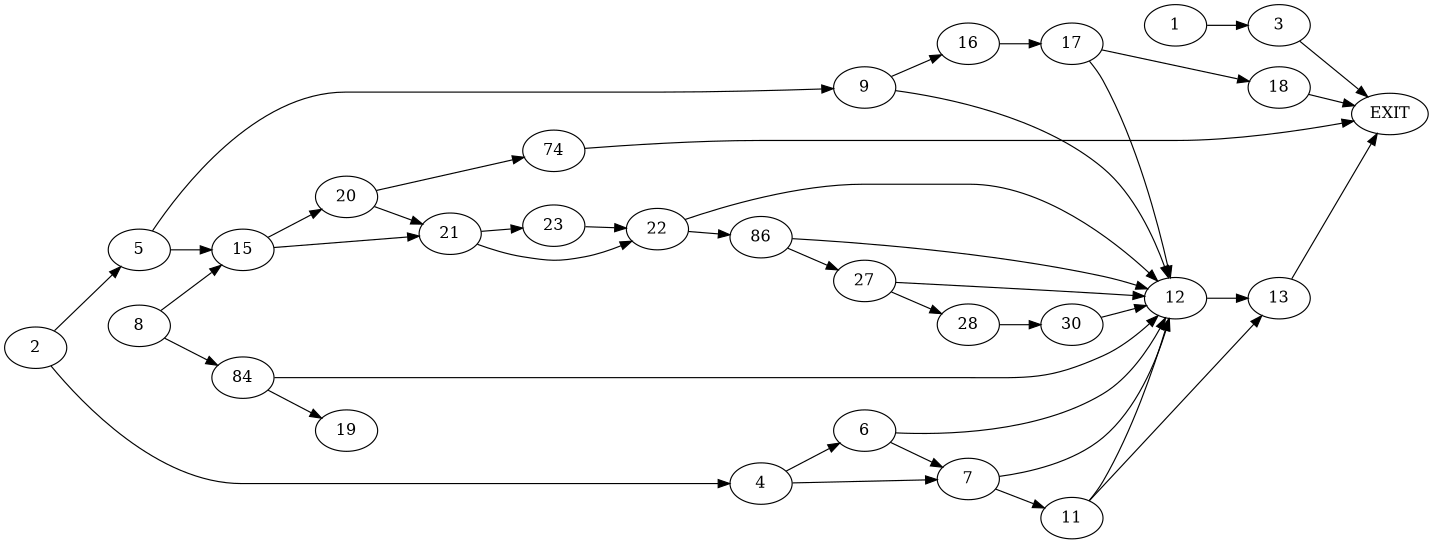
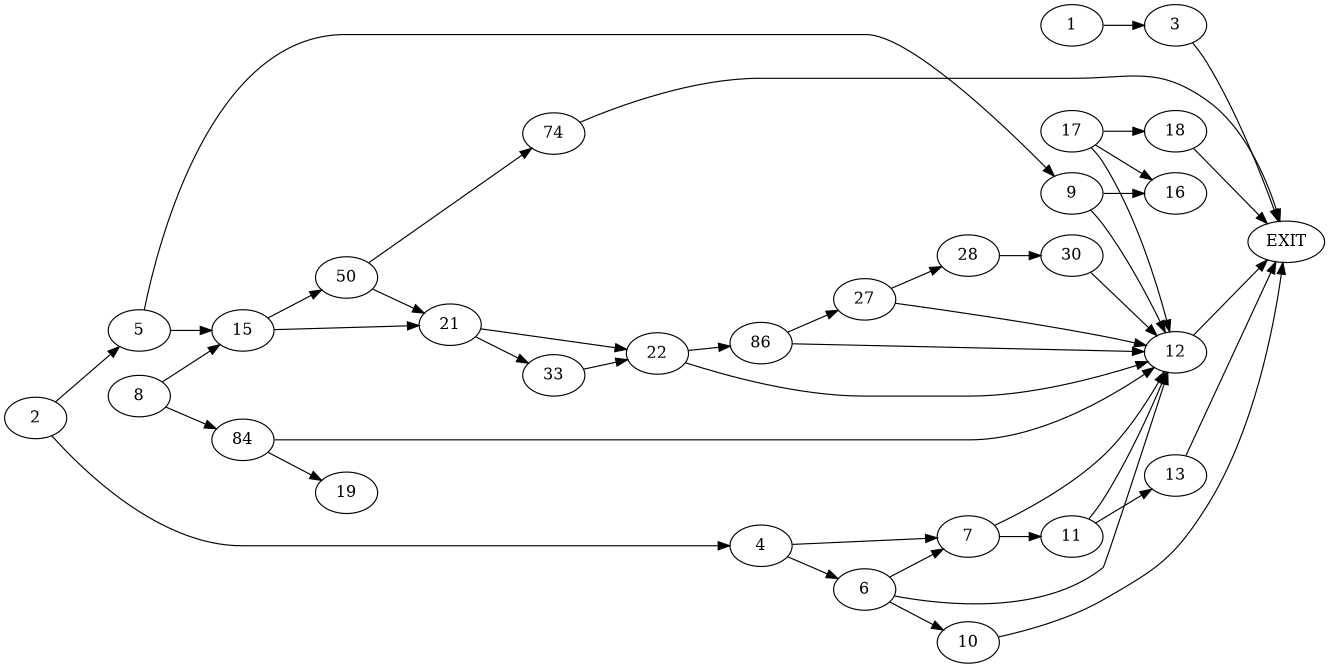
(1015, 44) -> (1119, 159)
(347, 197) -> (347, 277)
(554, 226) -> (554, 375)
(1222, 298) -> (1226, 302)
none -> (968, 642)
